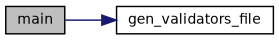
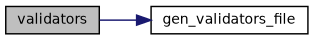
(35, 20) -> (53, 20)
